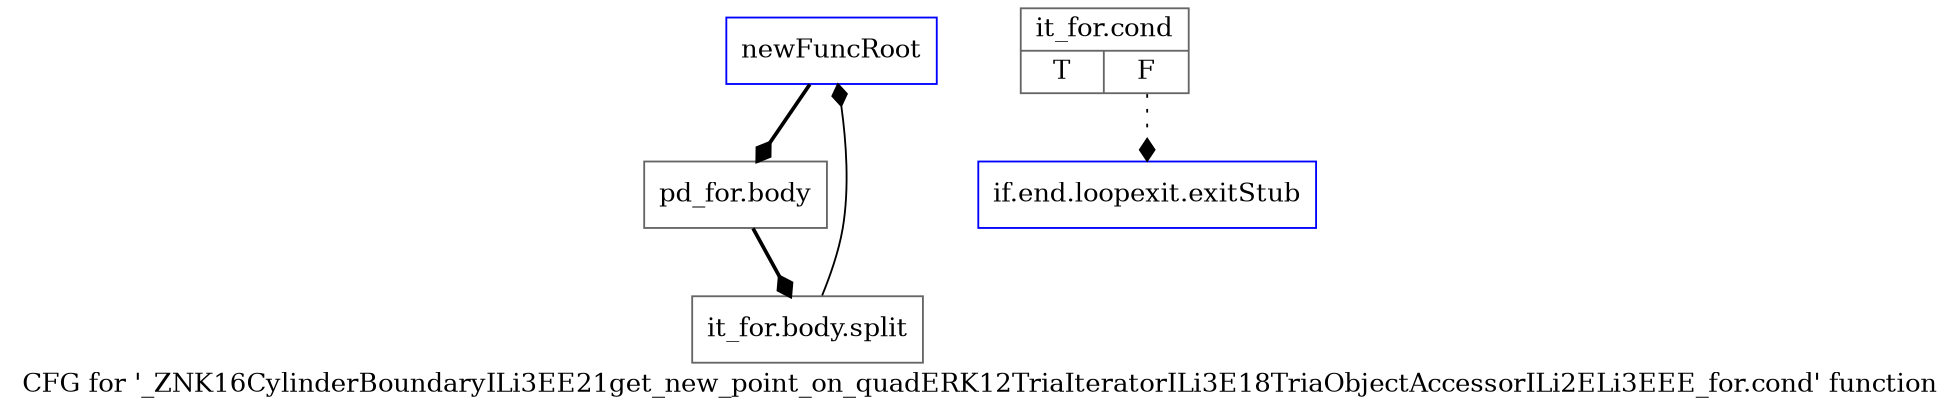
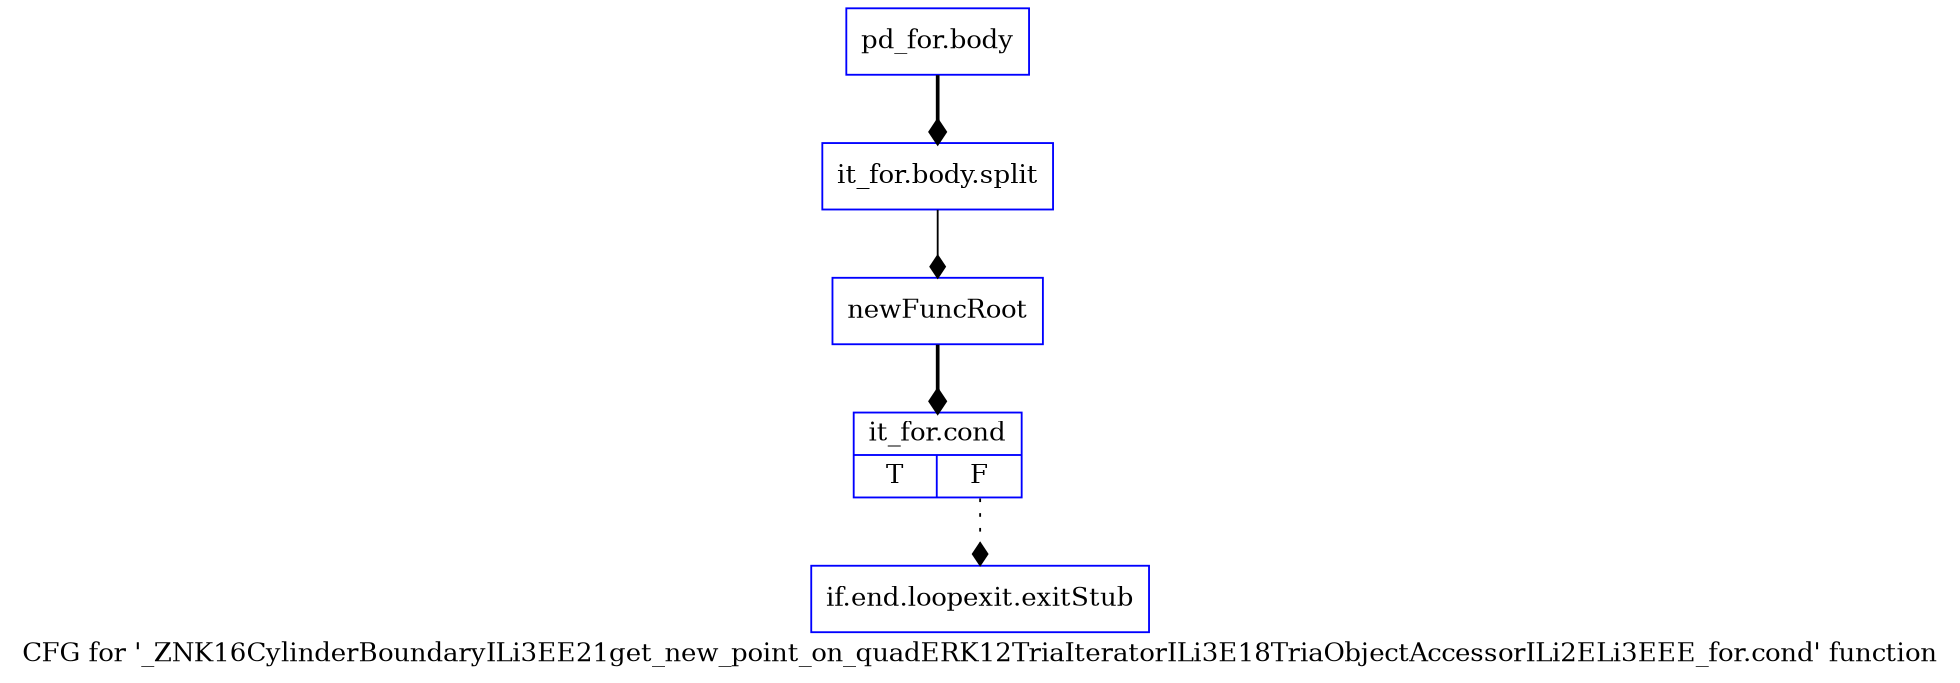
(1105, 51) -> (938, 455)
(790, 114) -> (938, 367)
(736, 195) -> (938, 42)
(808, 329) -> (938, 176)
